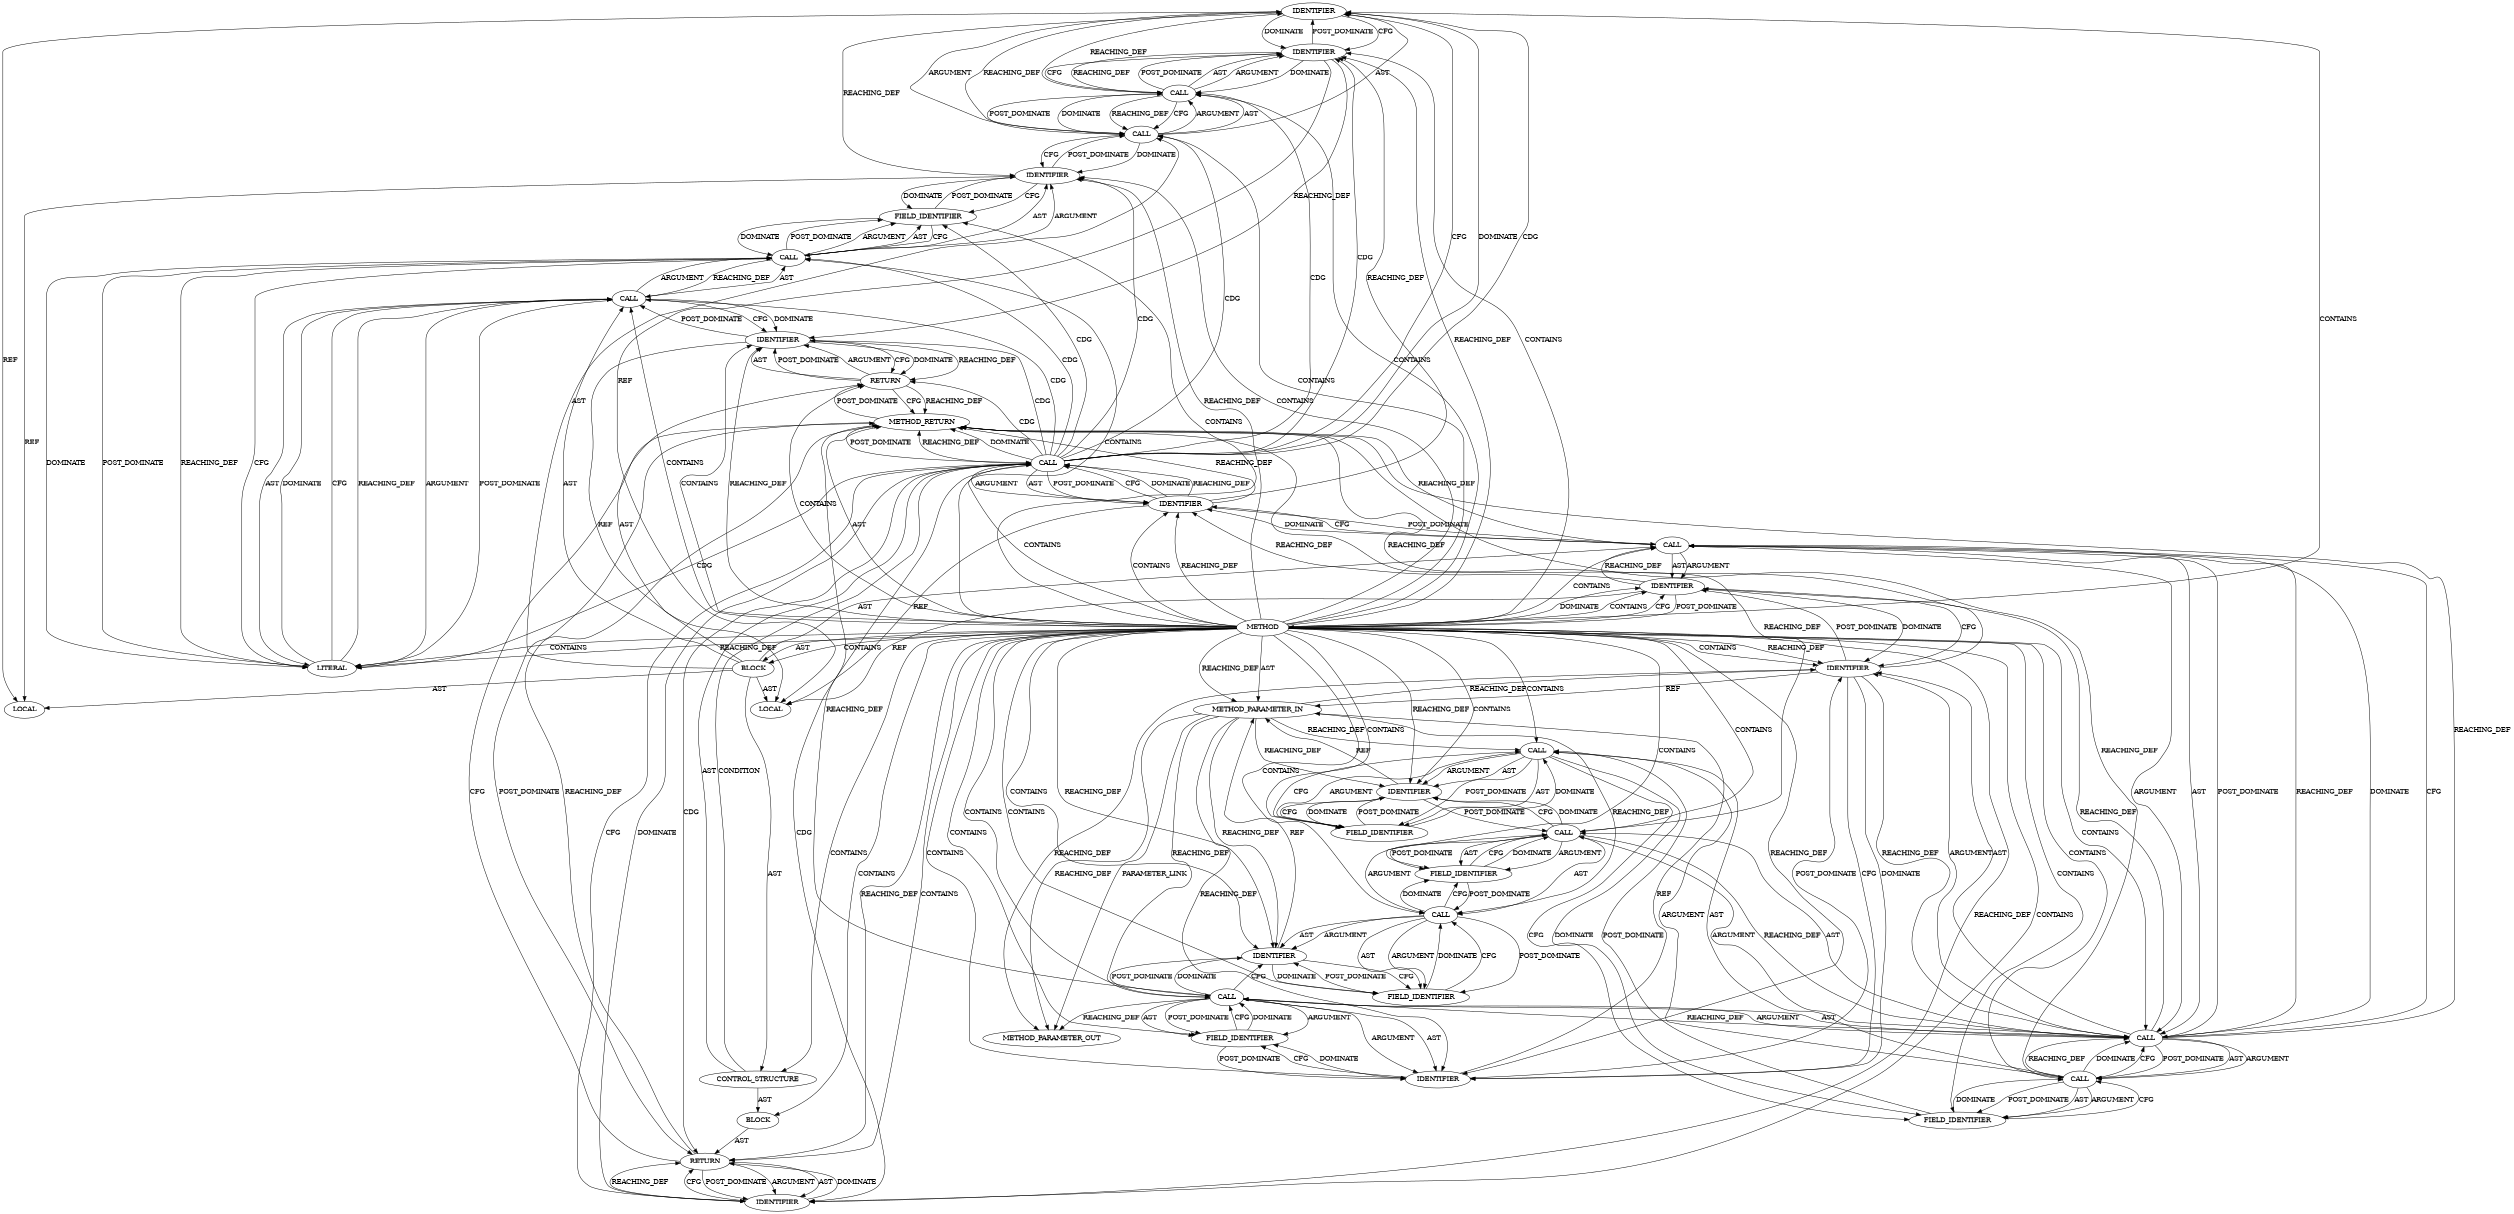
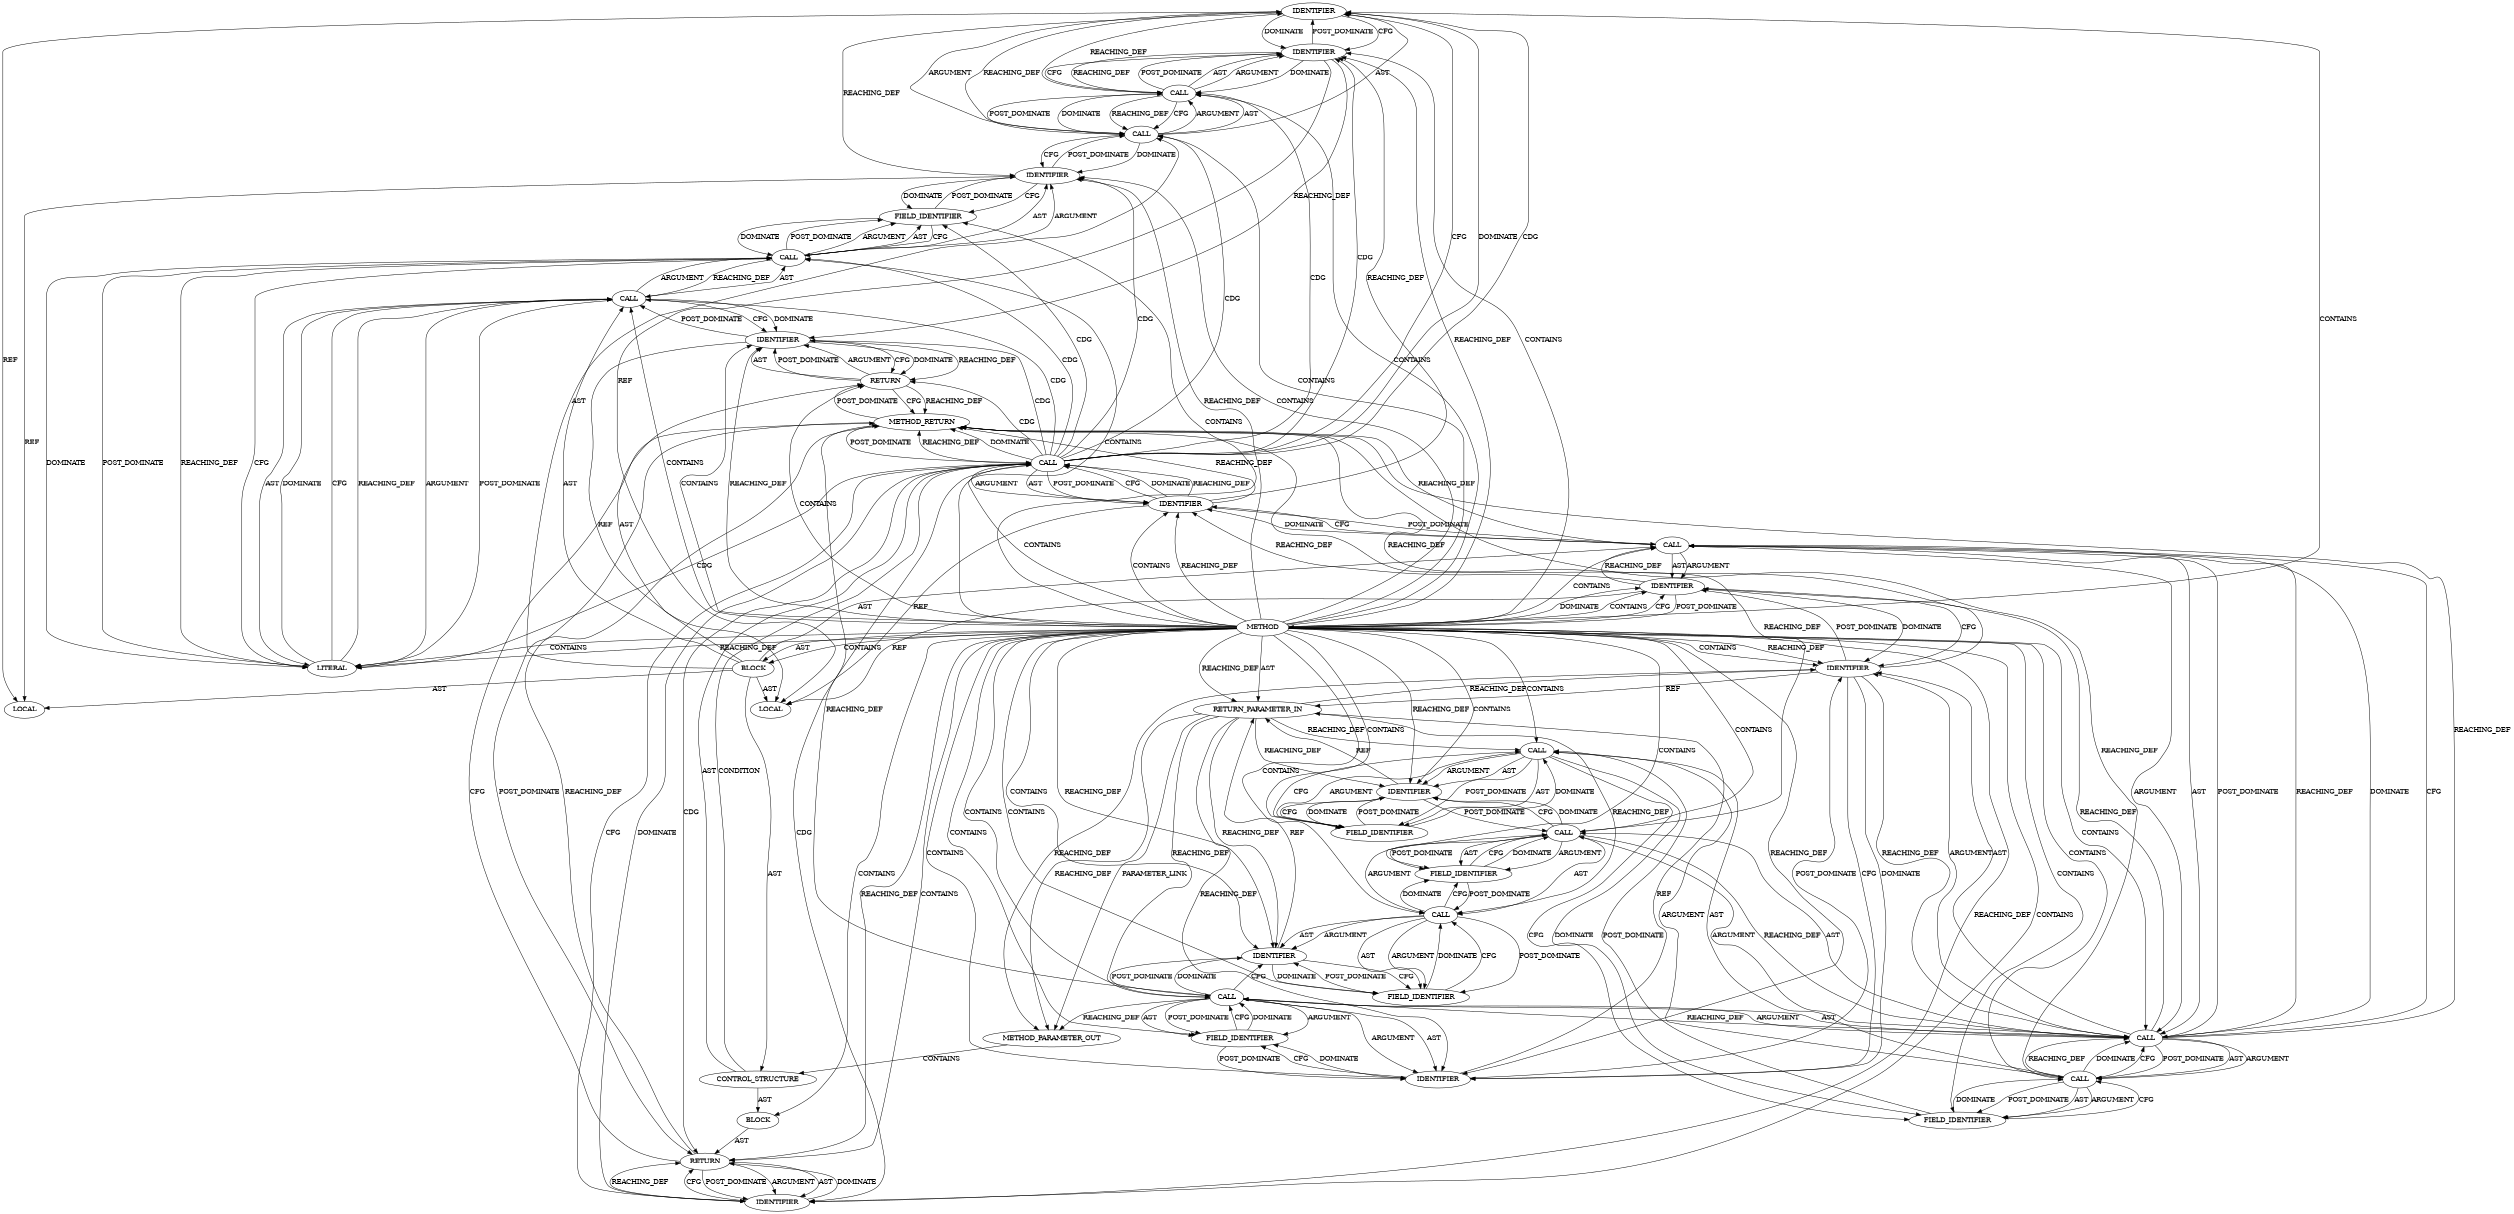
(945, 607) -> none
(889, 706) -> (906, 1059)
(1258, 710) -> (1258, 710)
